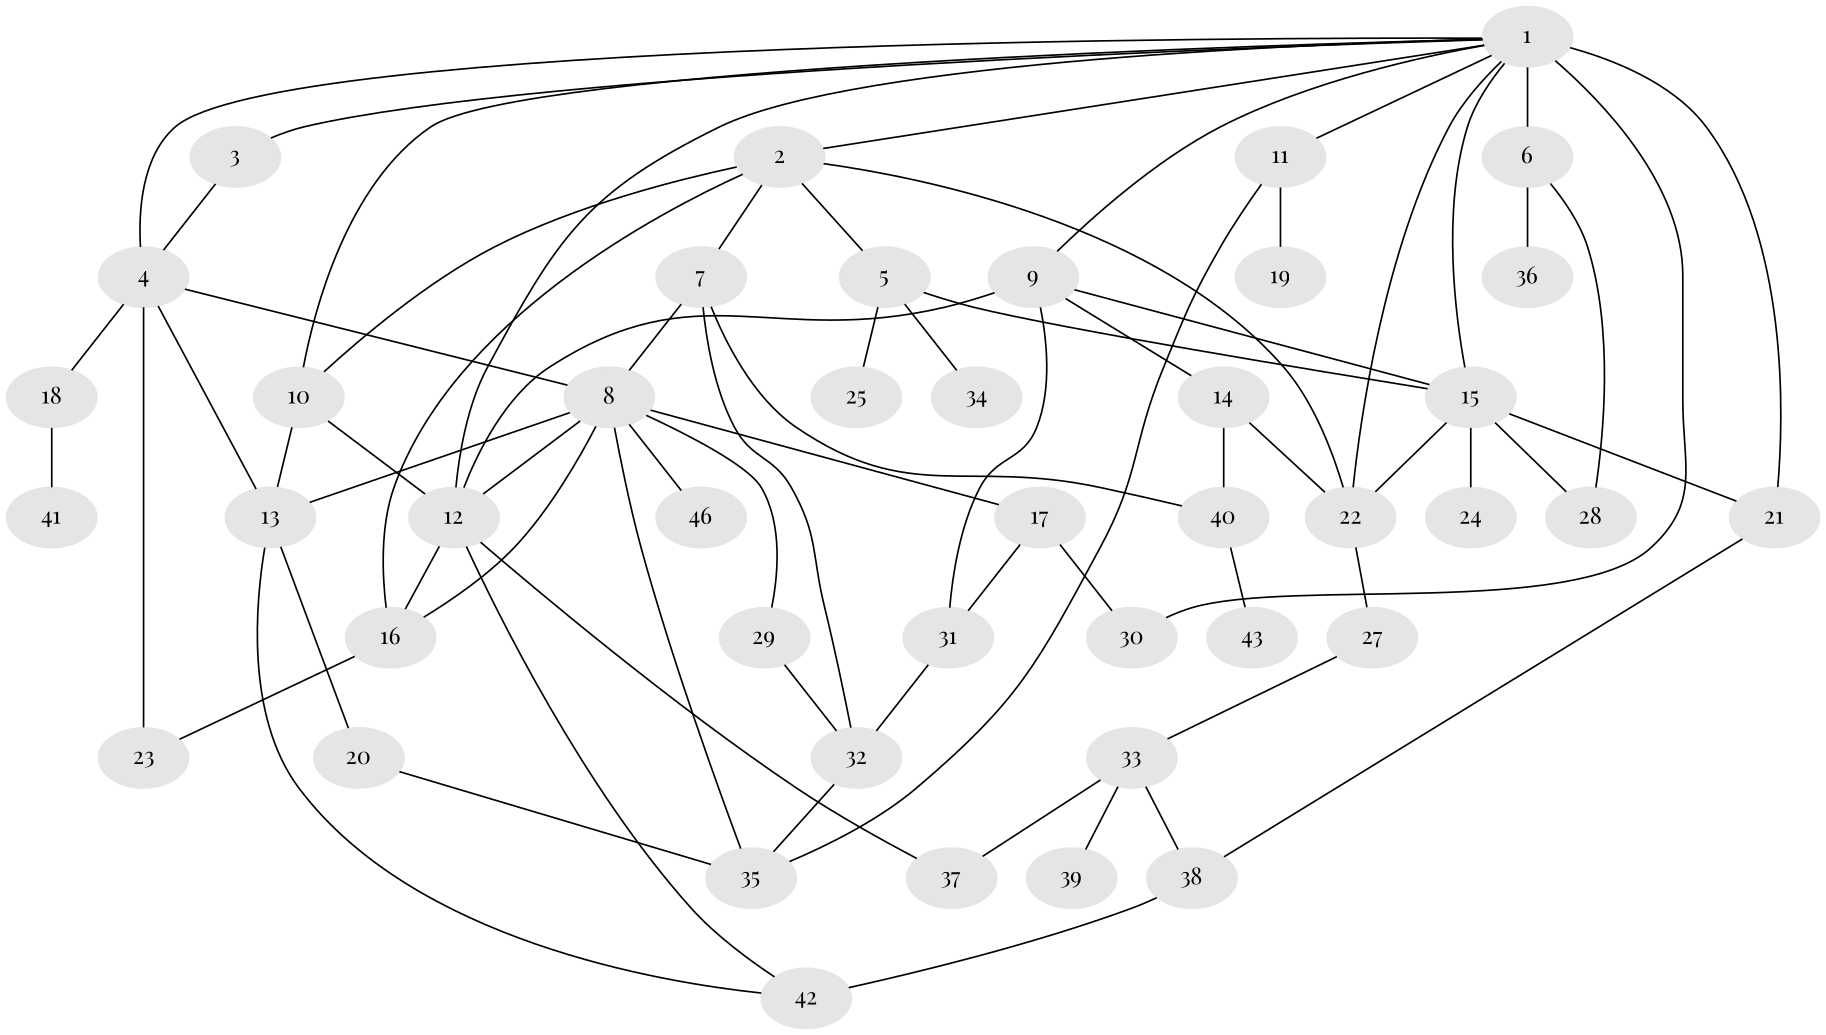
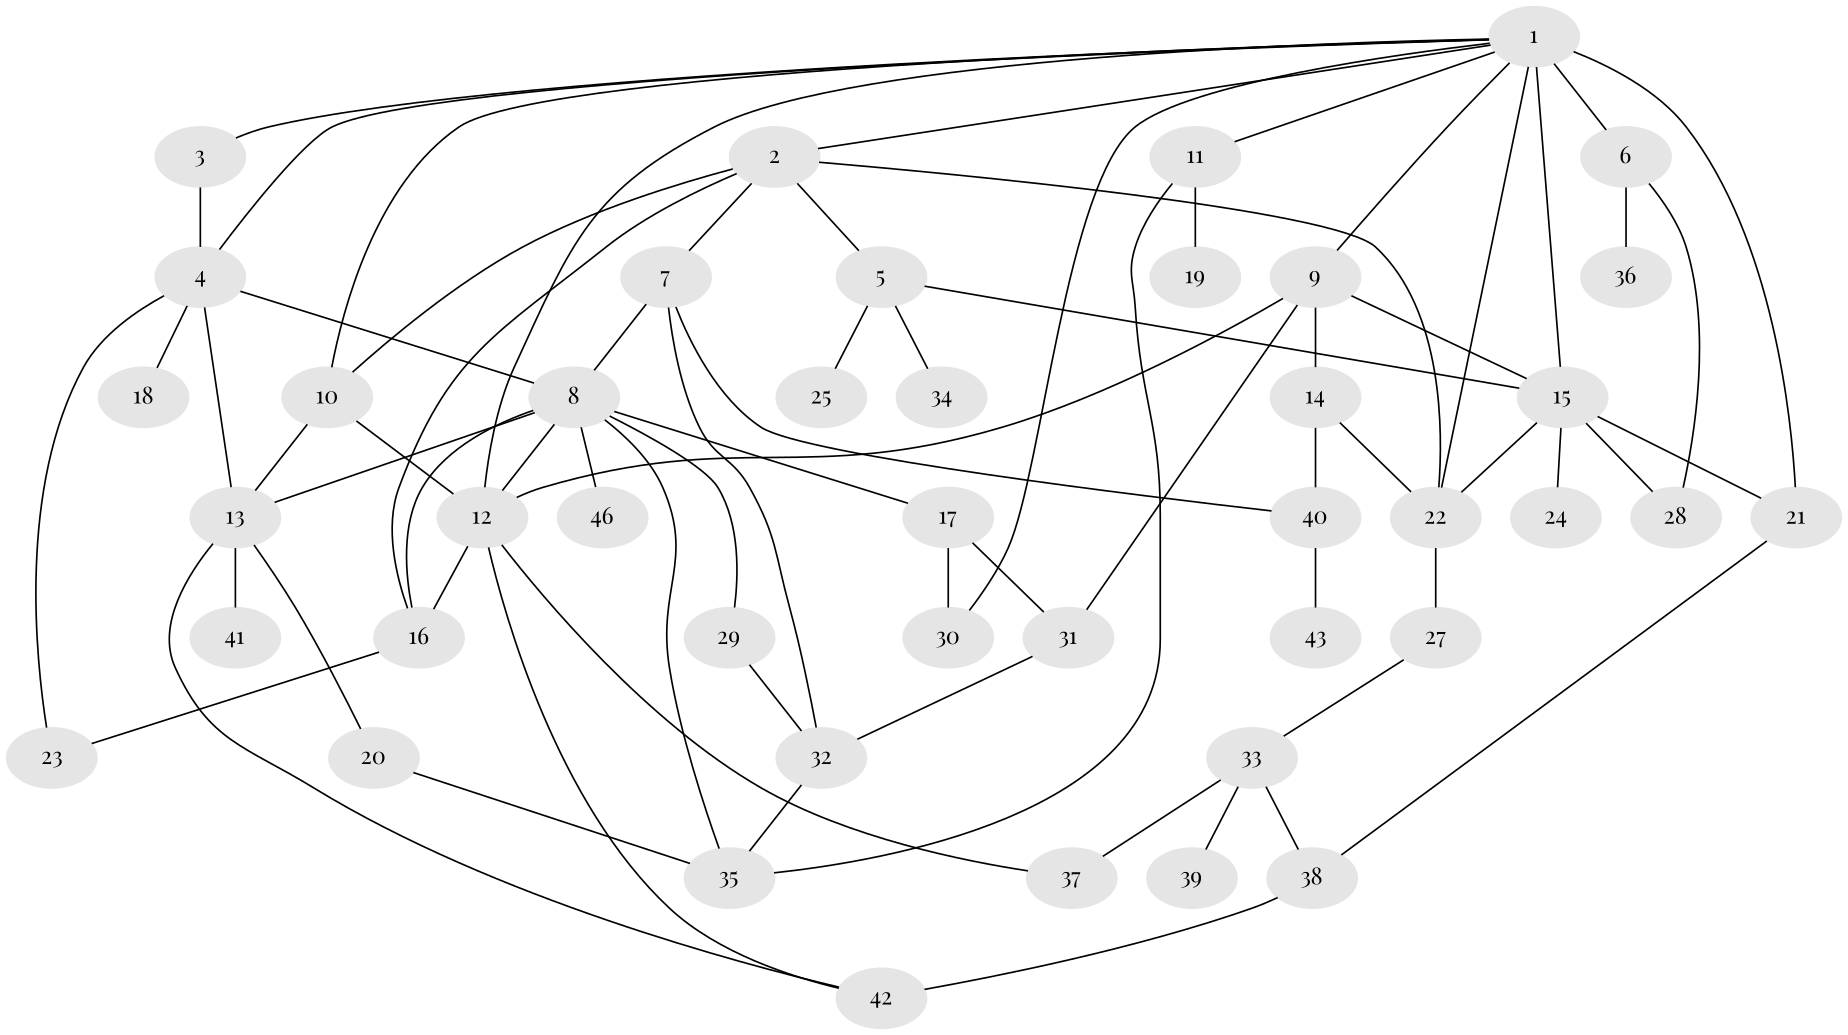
(52, 458) -> (235, 578)
